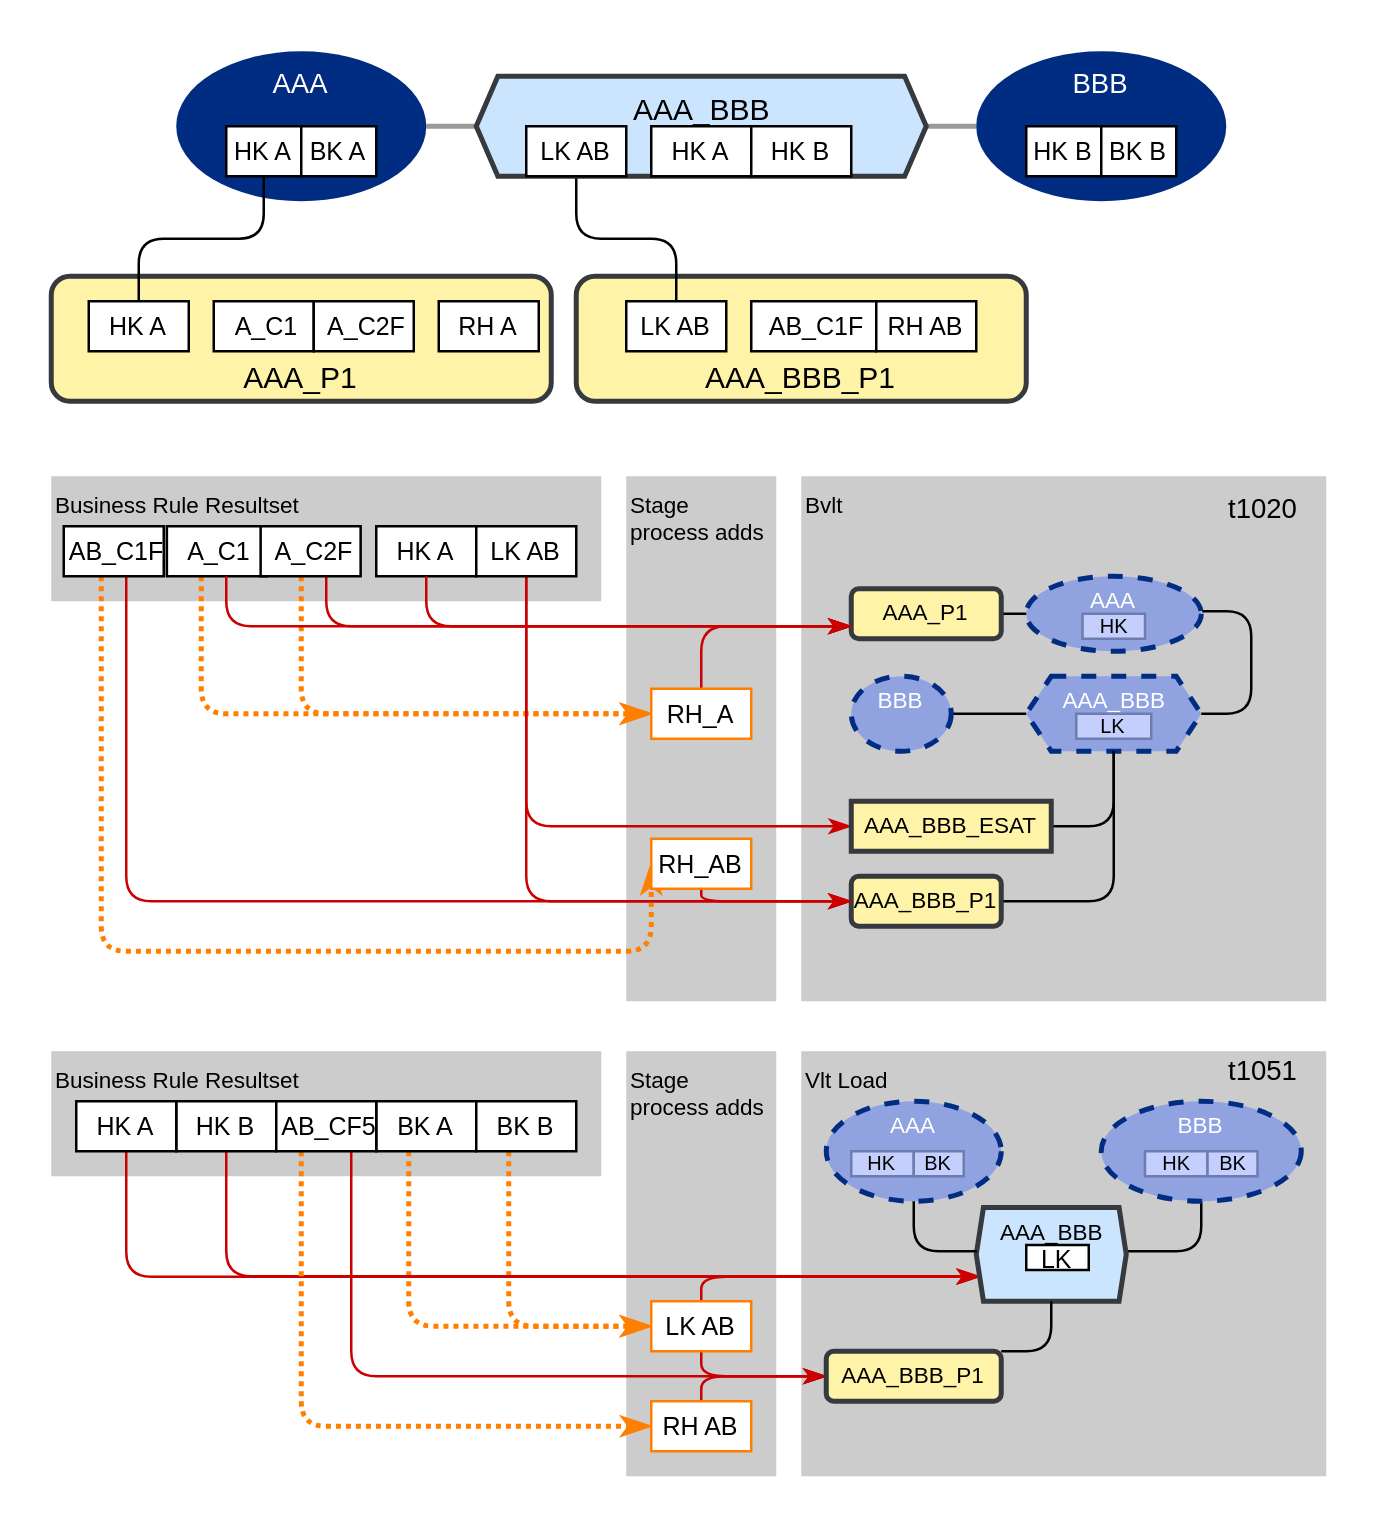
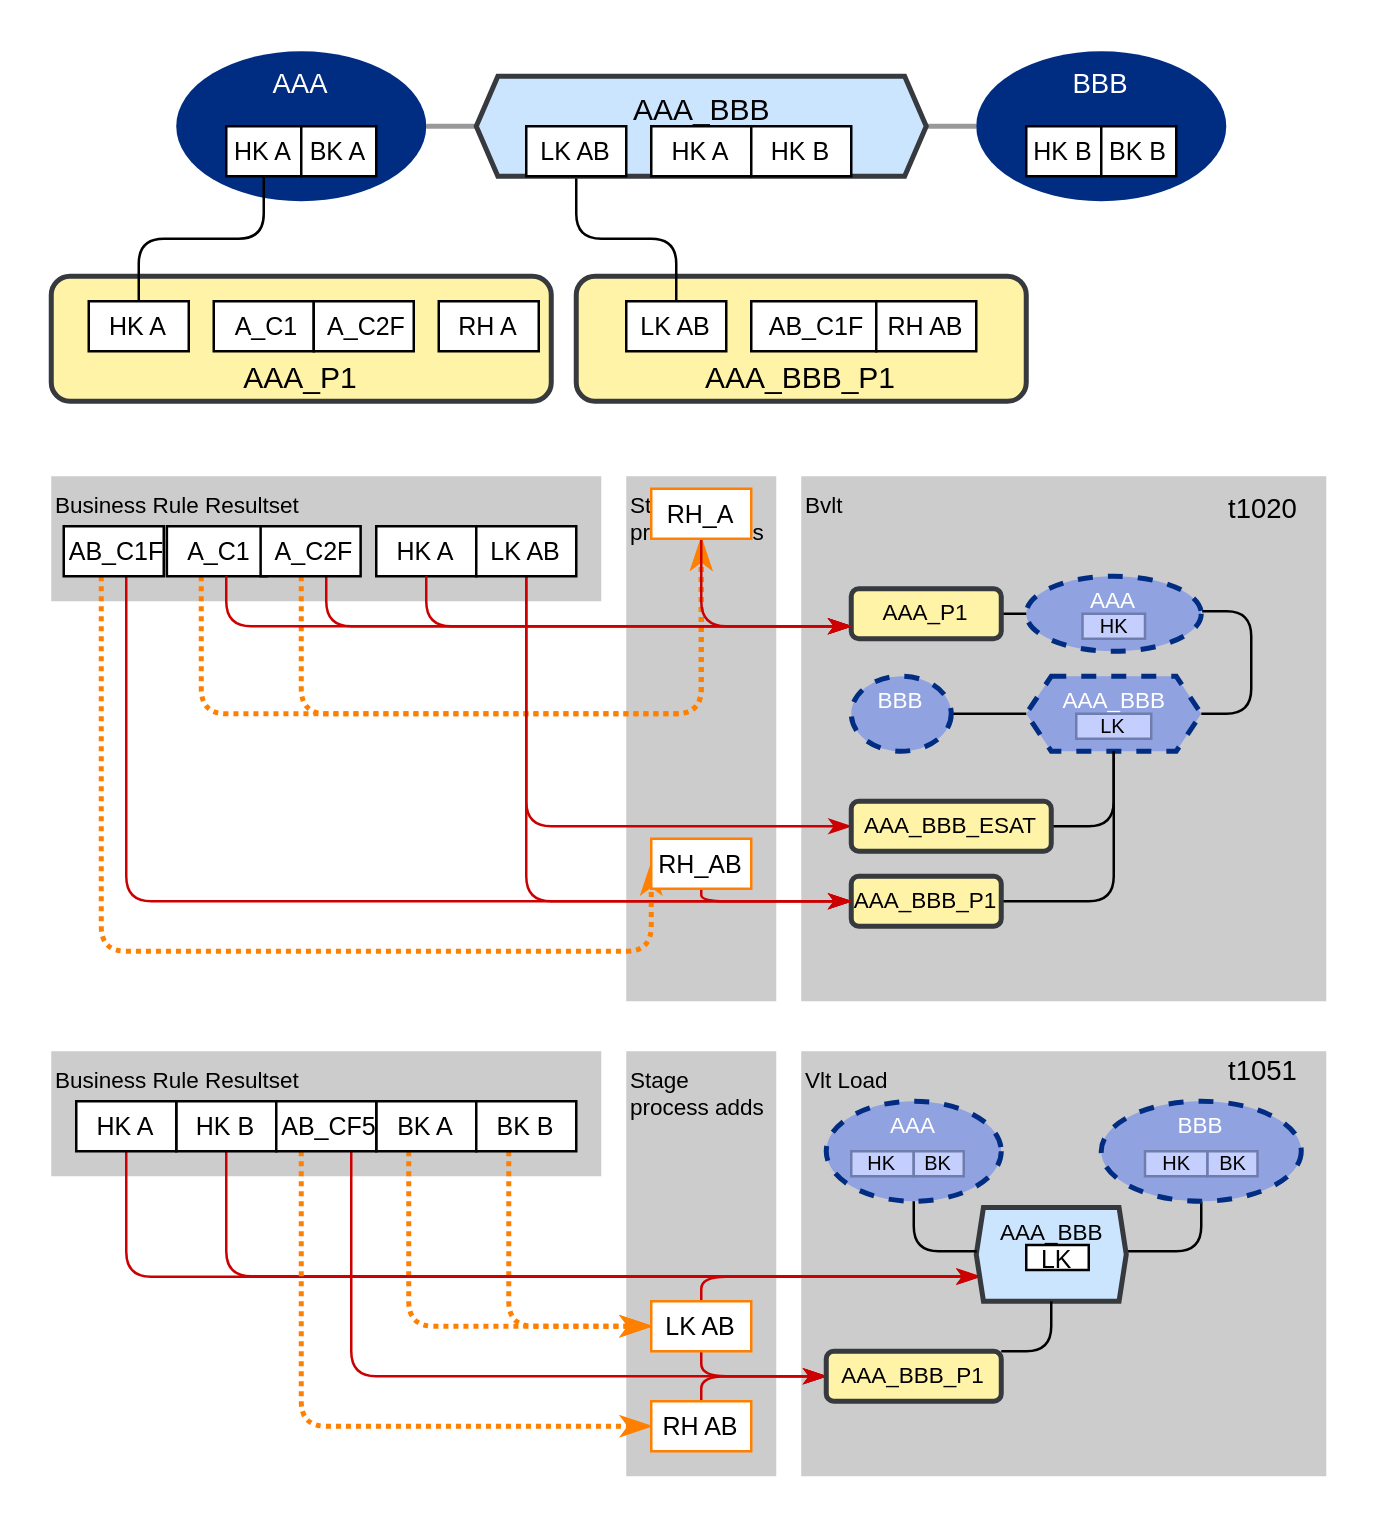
(701, 714) -> (701, 514)
(951, 826) -> (951, 826)
